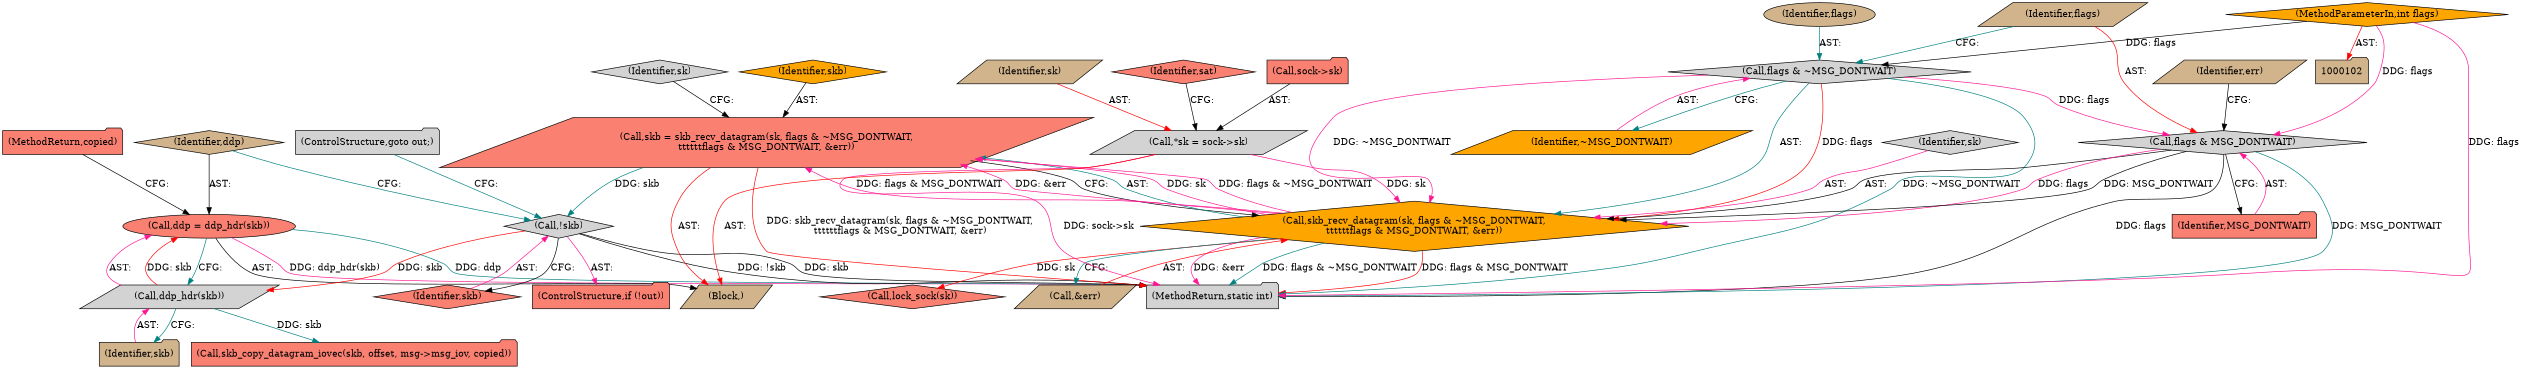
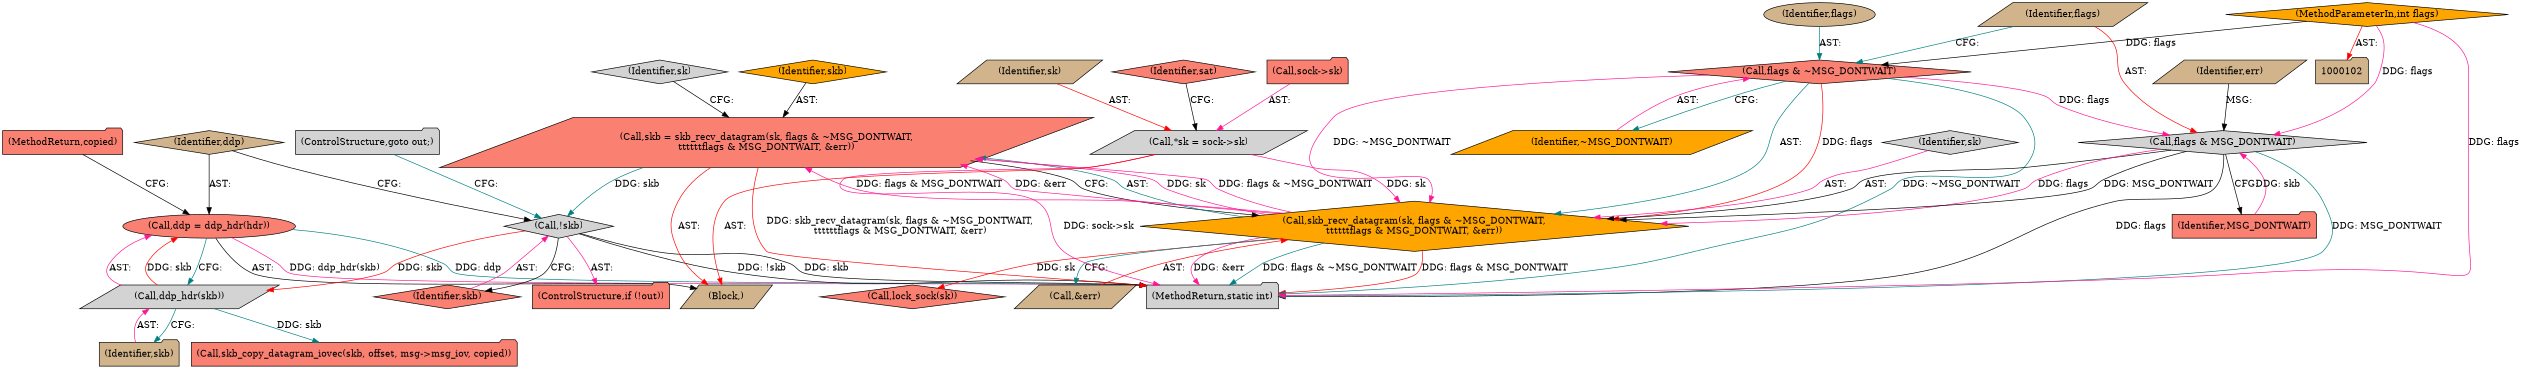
(1820, 72) -> (1820, 72)
(2241, 101) -> (2241, 101)
(1256, 105) -> (1256, 105)
(2278, 184) -> (2278, 184)
(377, 189) -> (377, 189)
(209, 226) -> (209, 226)
